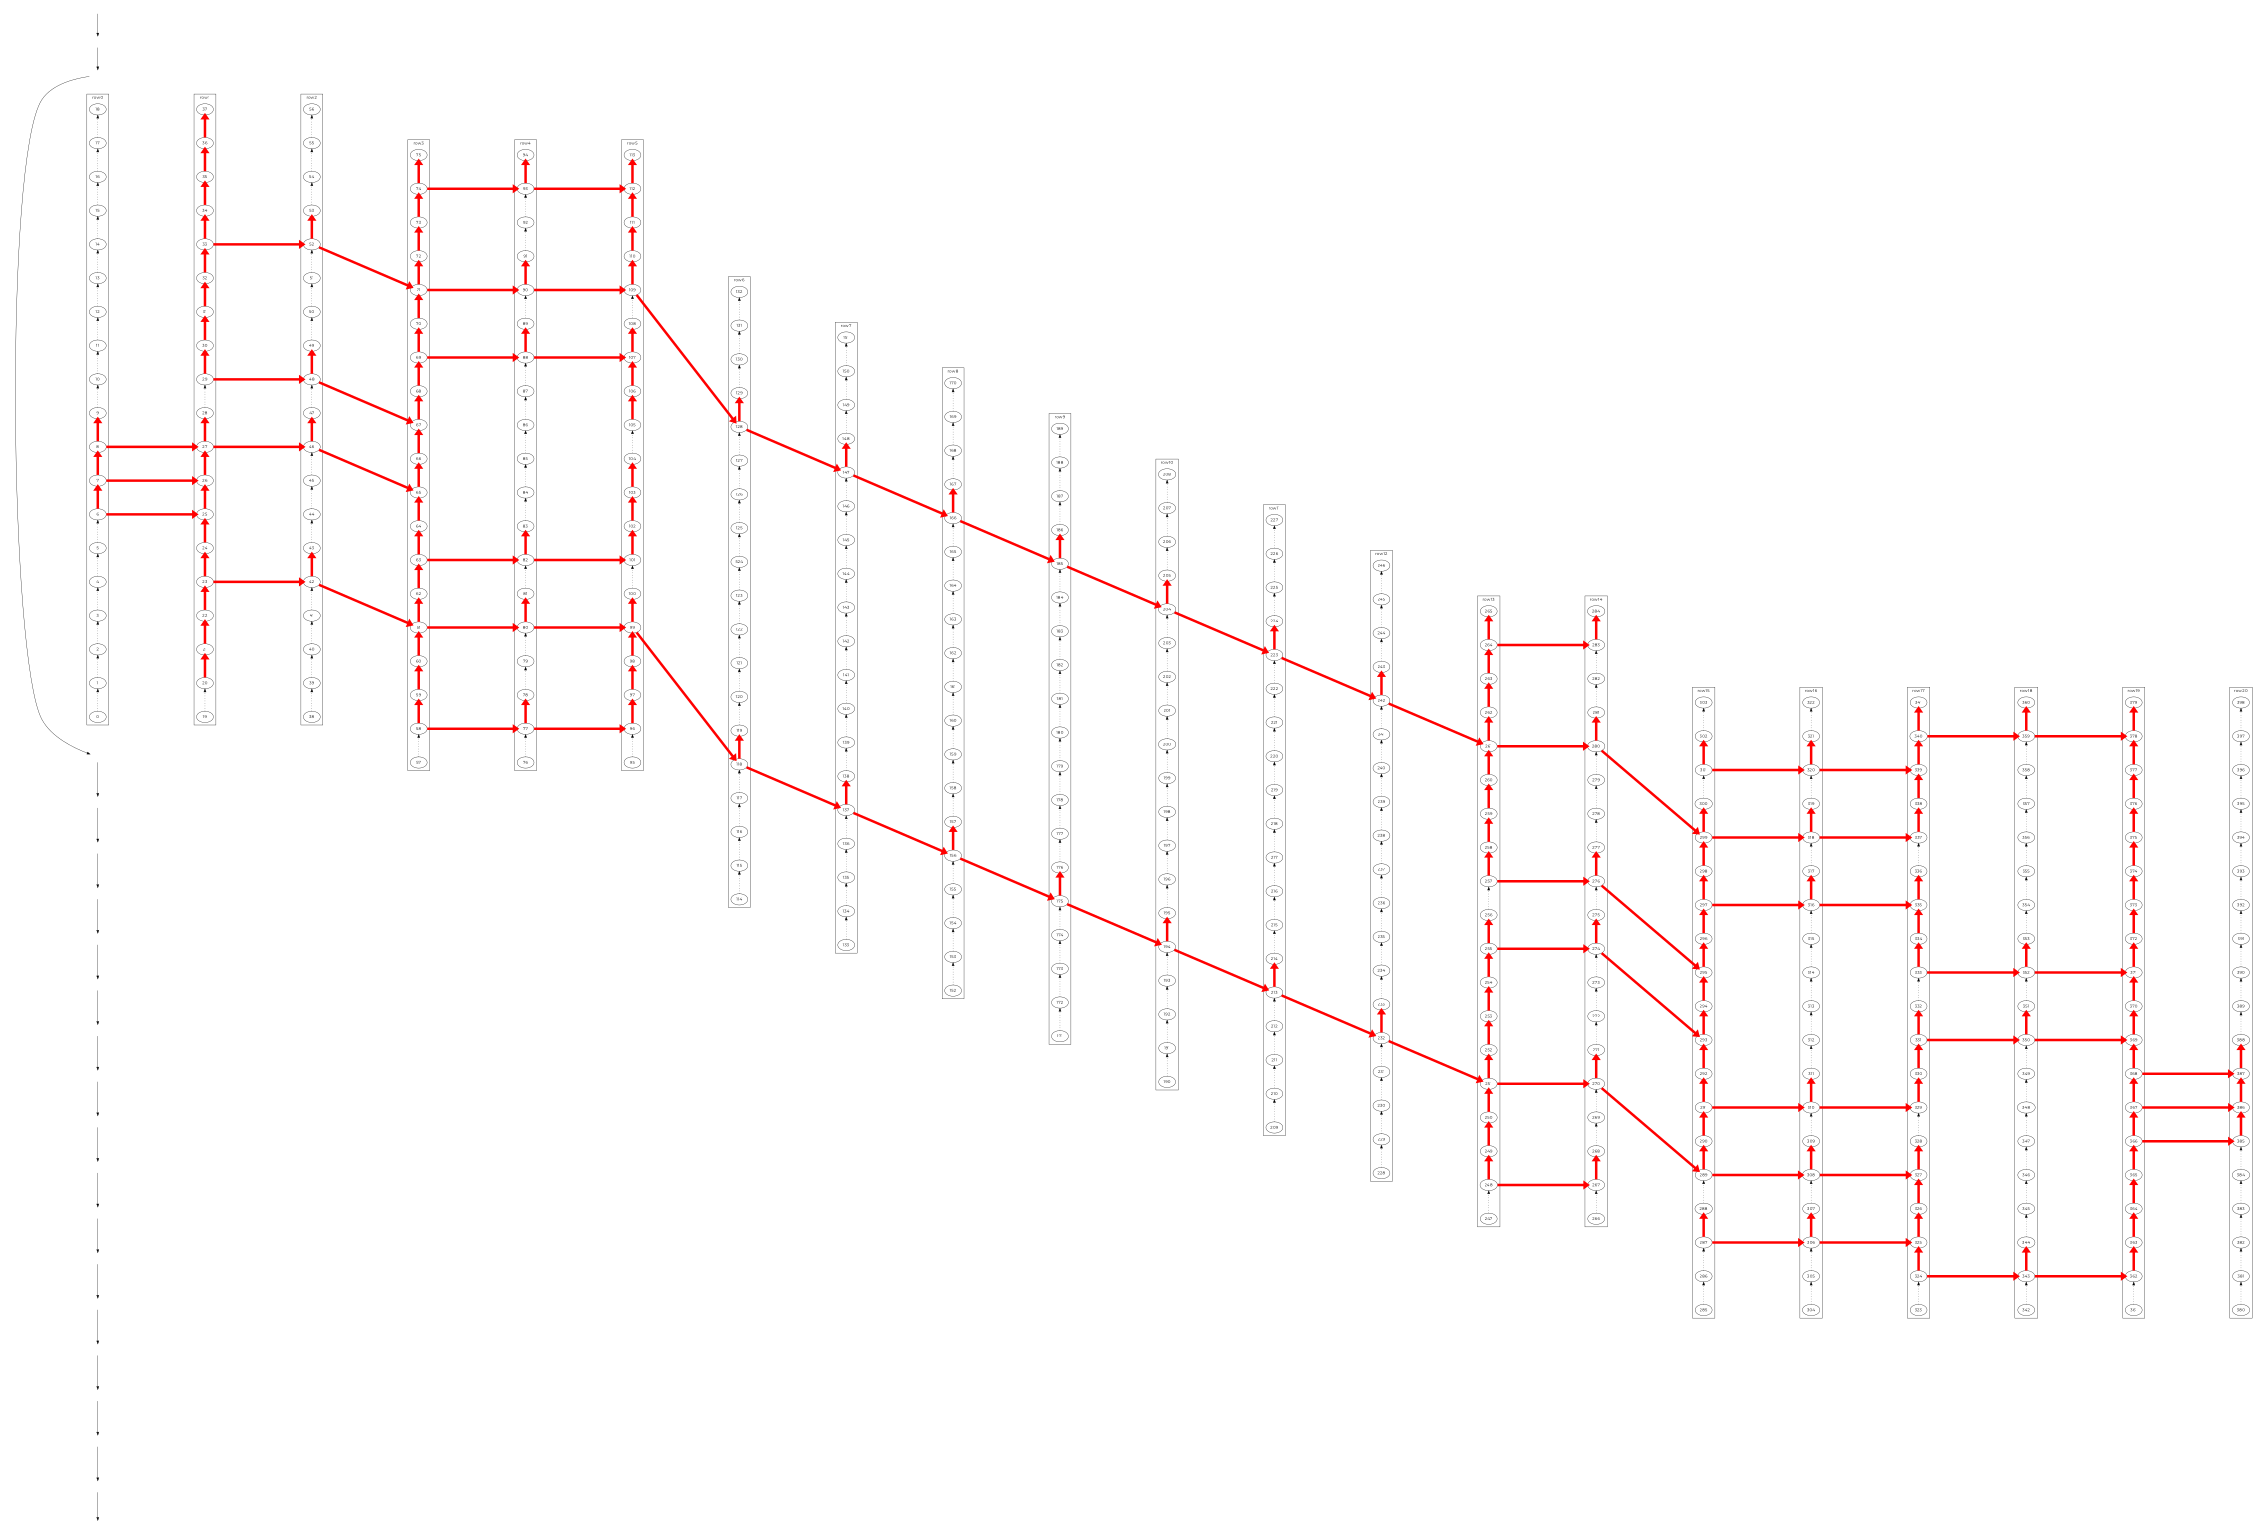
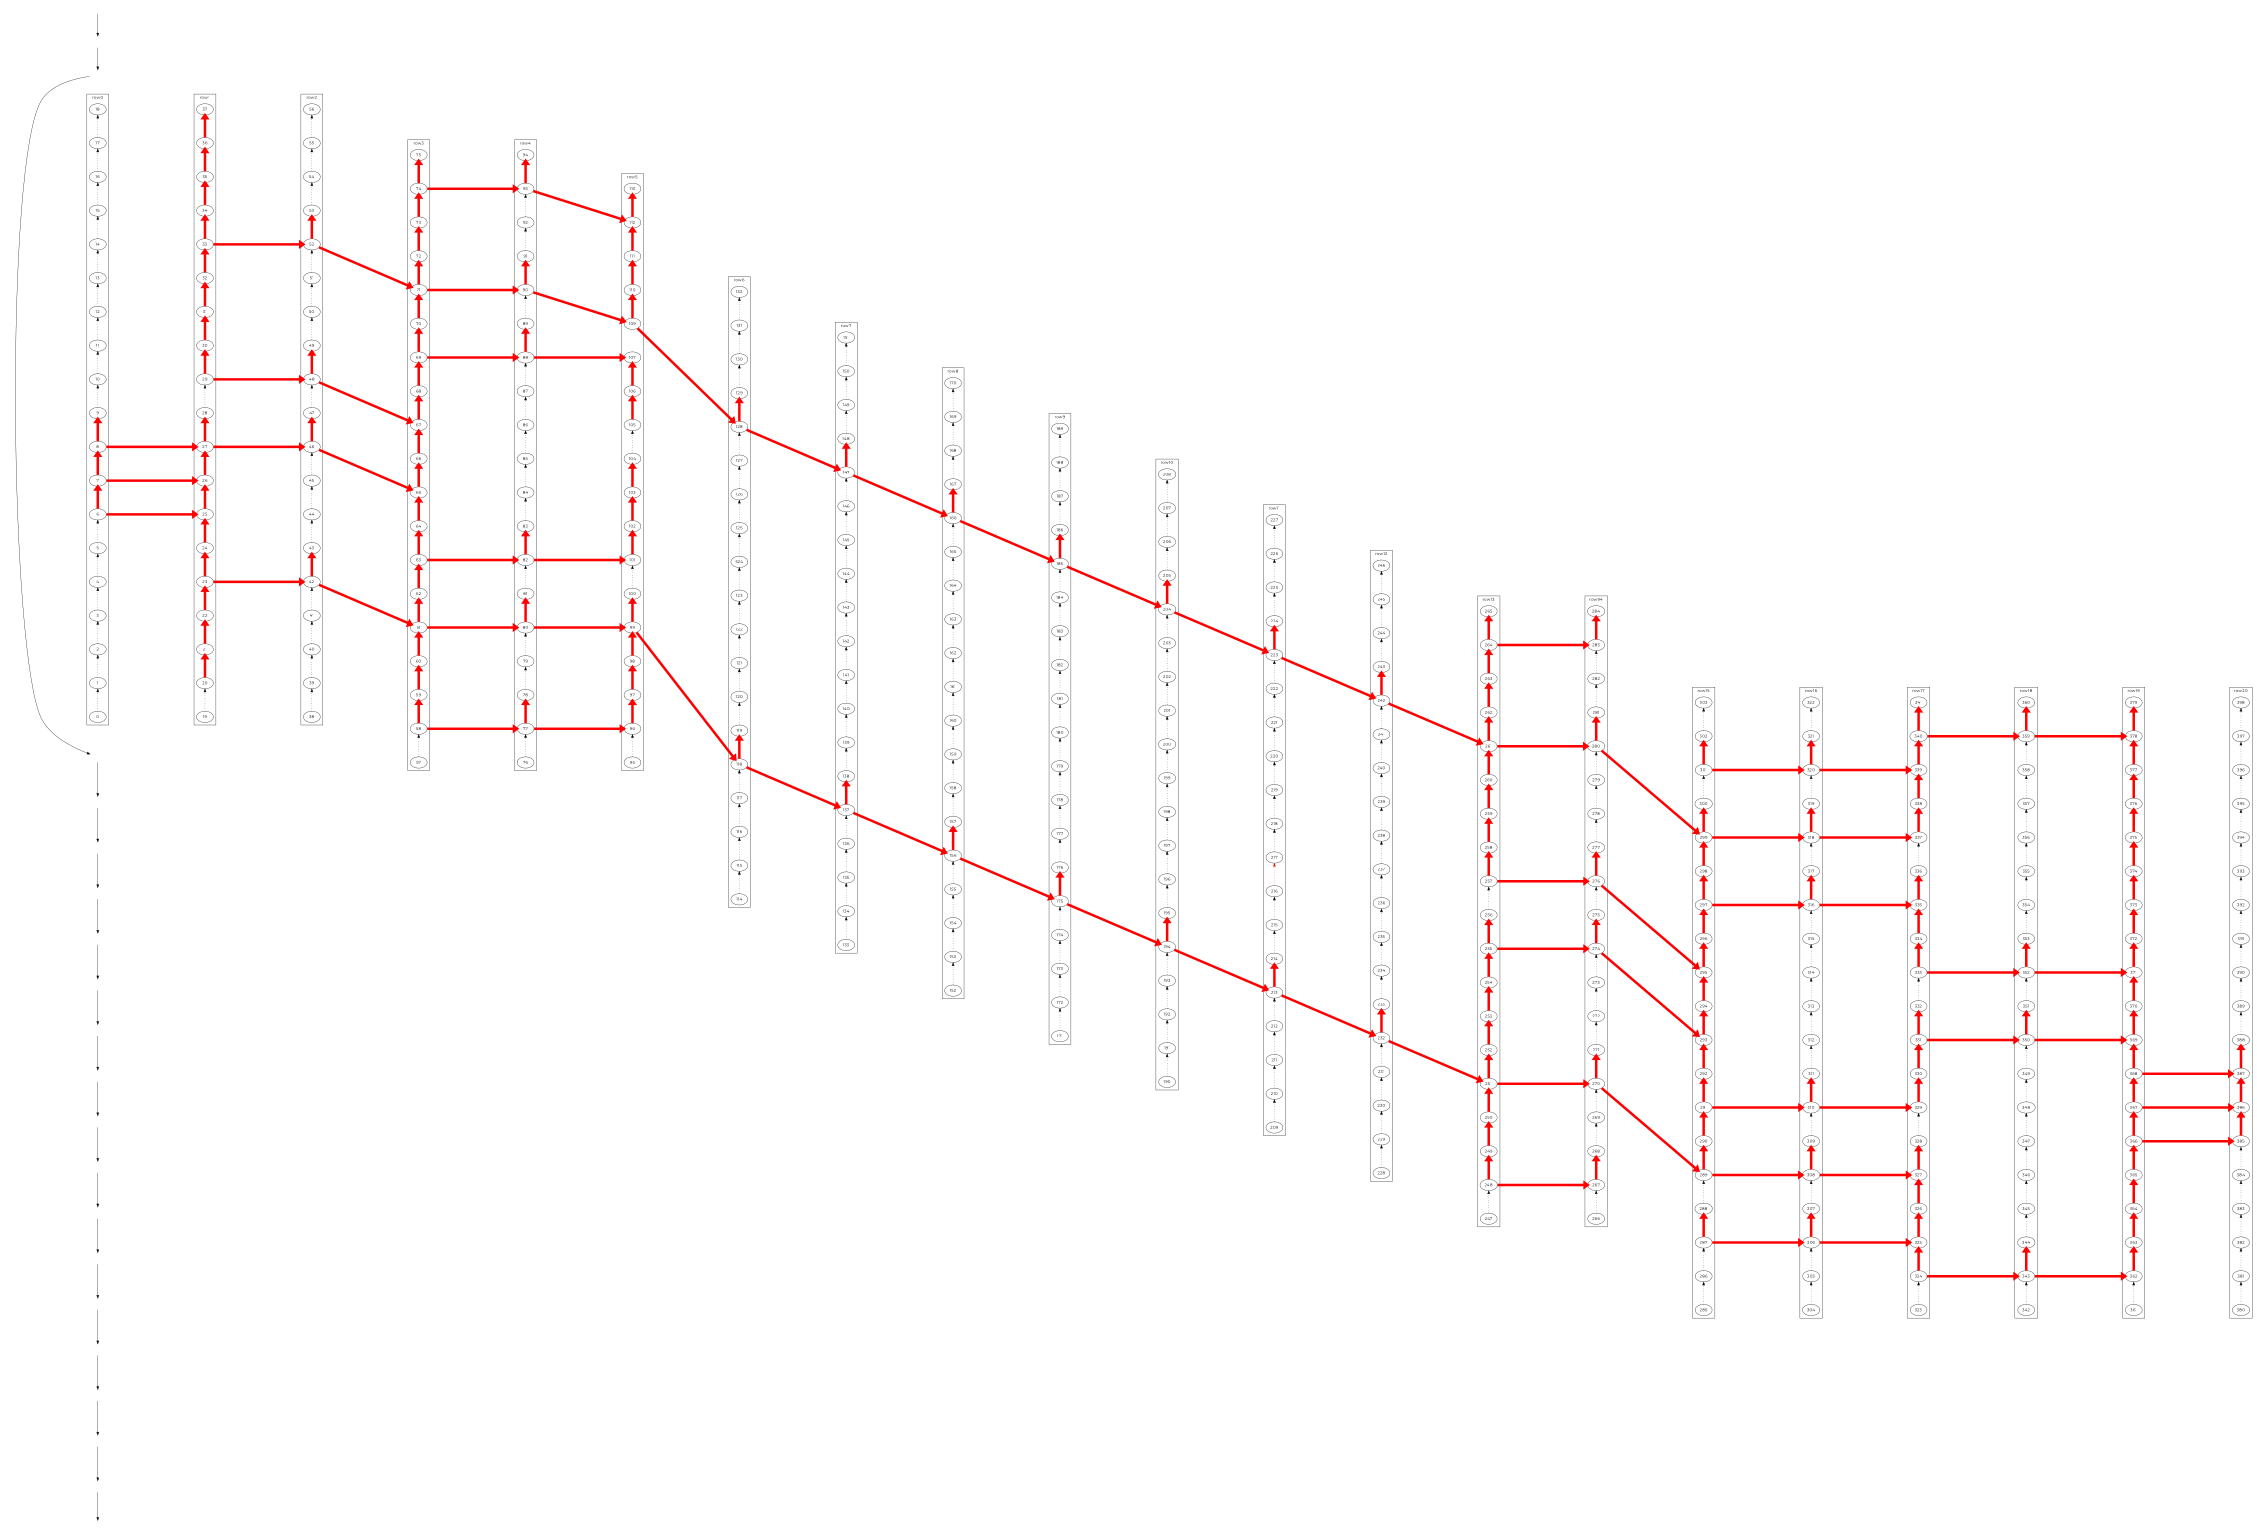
(632, 324) -> none
(1596, 600) -> (1596, 600)
(1274, 876) -> (1274, 876)
